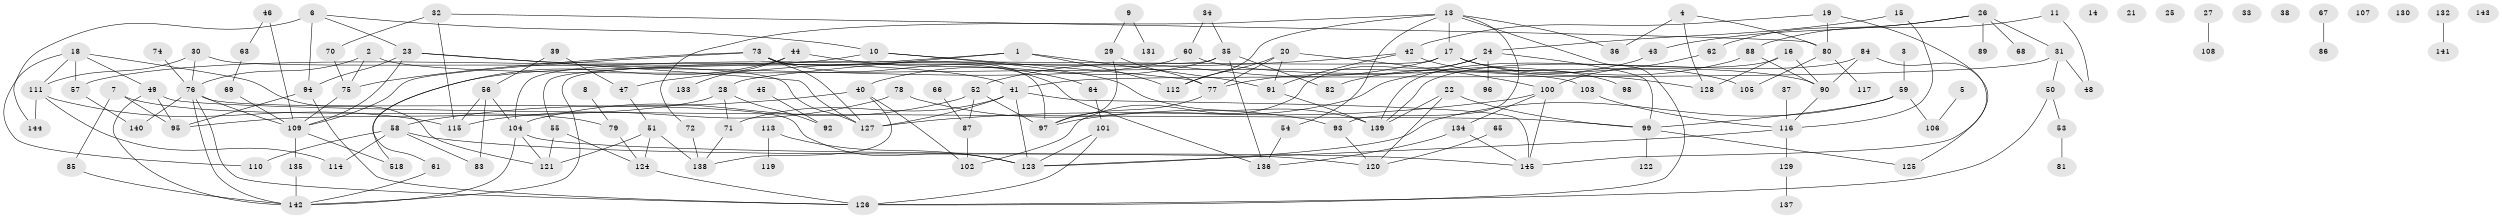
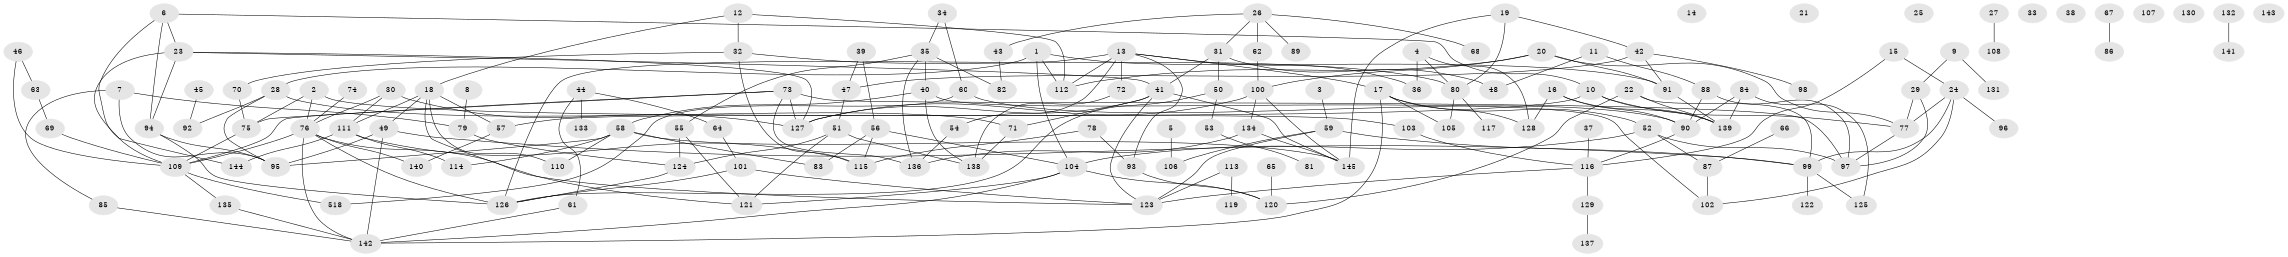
none -> (738, 13)
none -> (482, 150)
